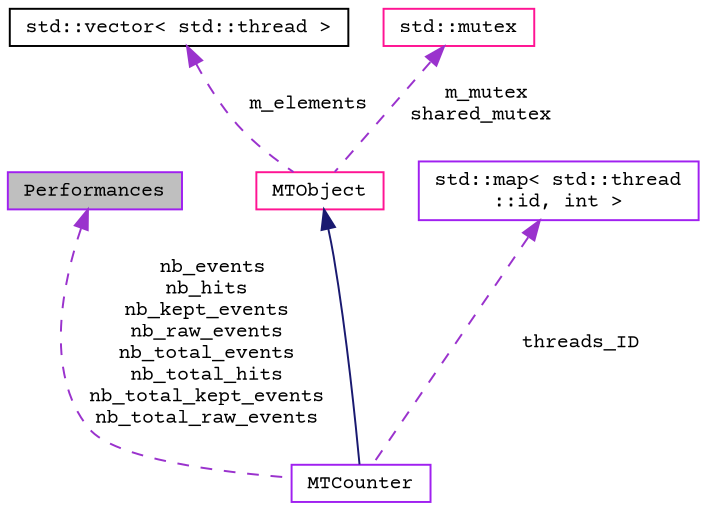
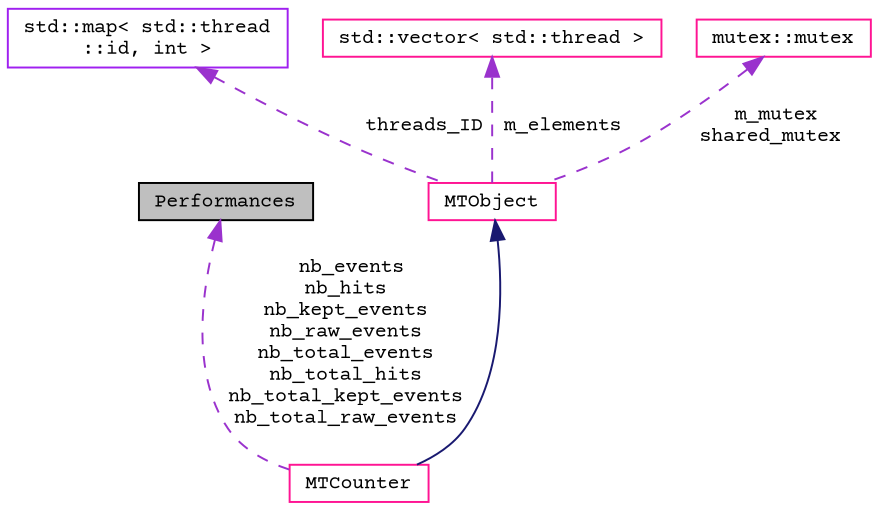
(179, 27) -> (492, 38)
(459, 27) -> (784, 38)
(95, 191) -> (226, 202)
(451, 351) -> (327, 135)
(361, 483) -> (359, 483)
